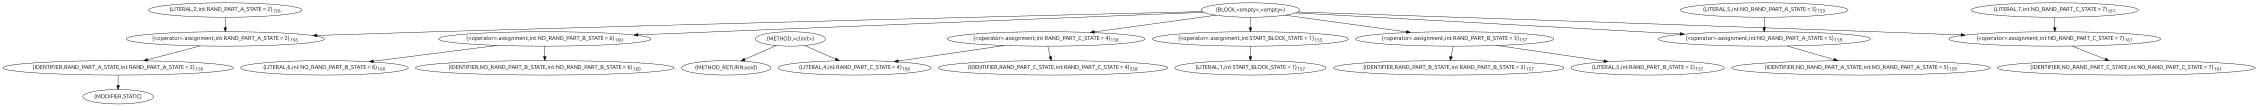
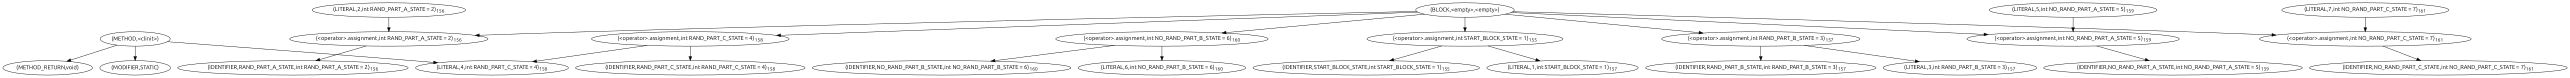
(1134, 67) -> (771, 67)
none -> (1366, 68)
(118, 80) -> (135, 51)
